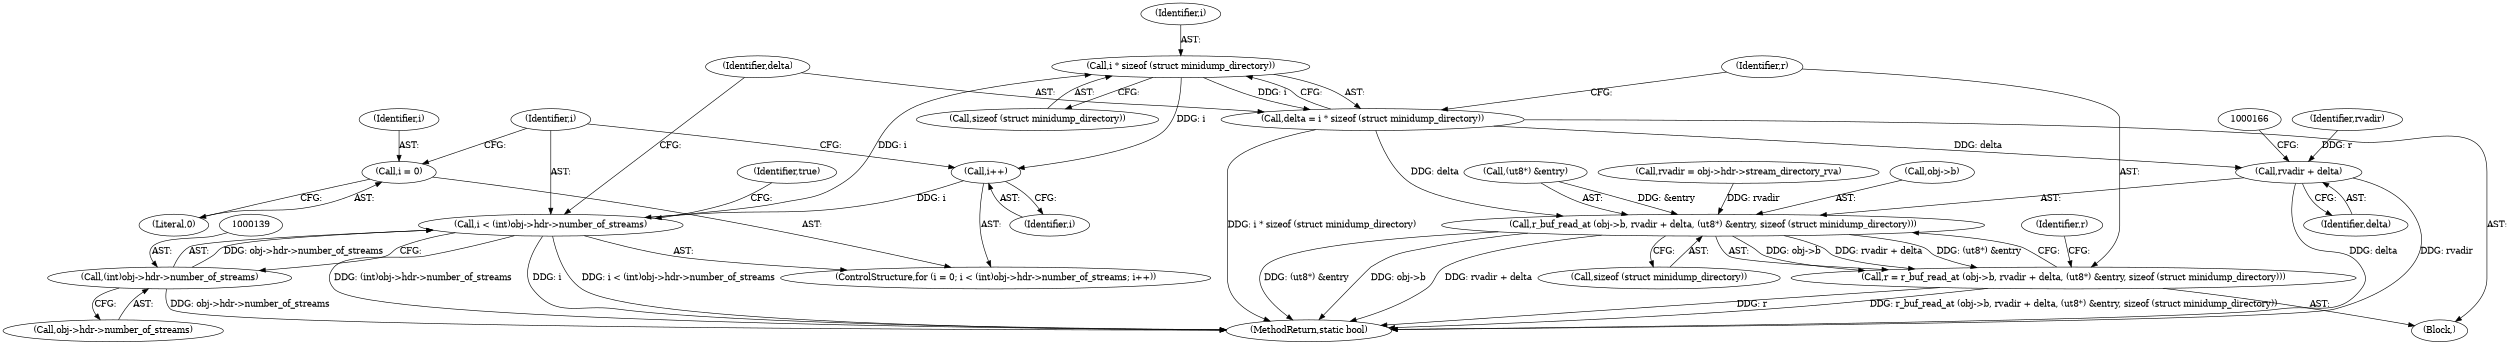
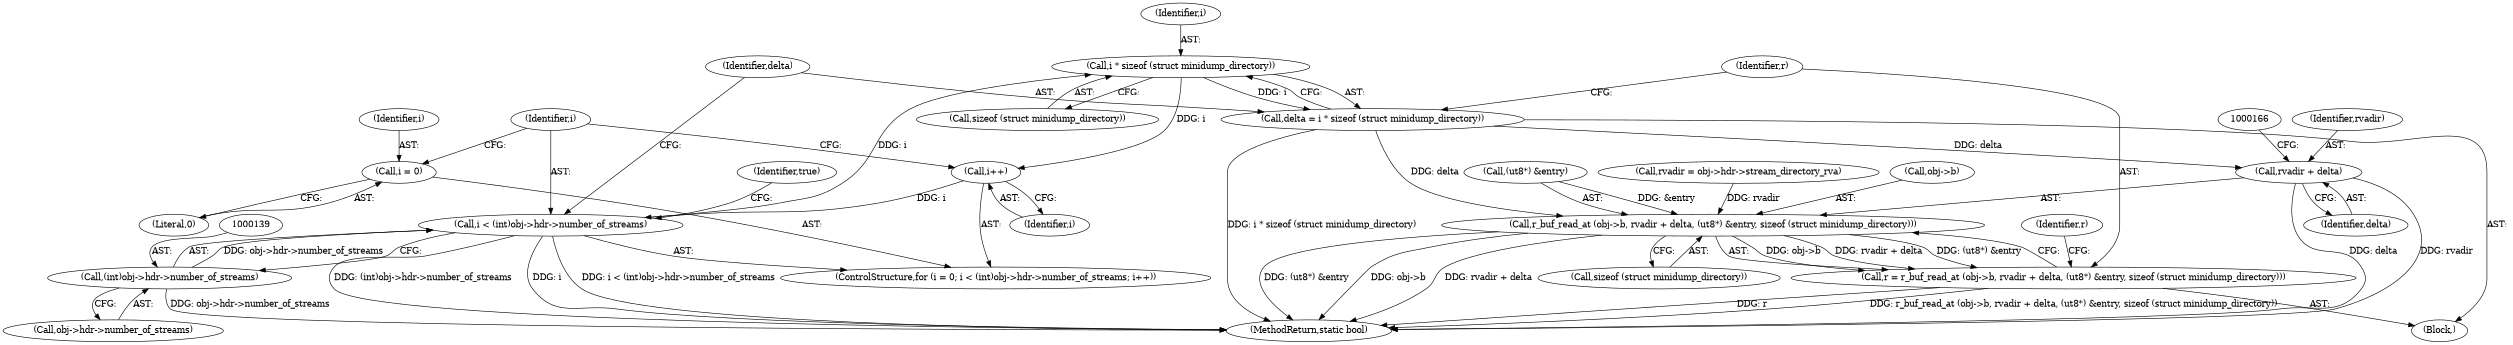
(2337, 146) -> (2337, 146)
